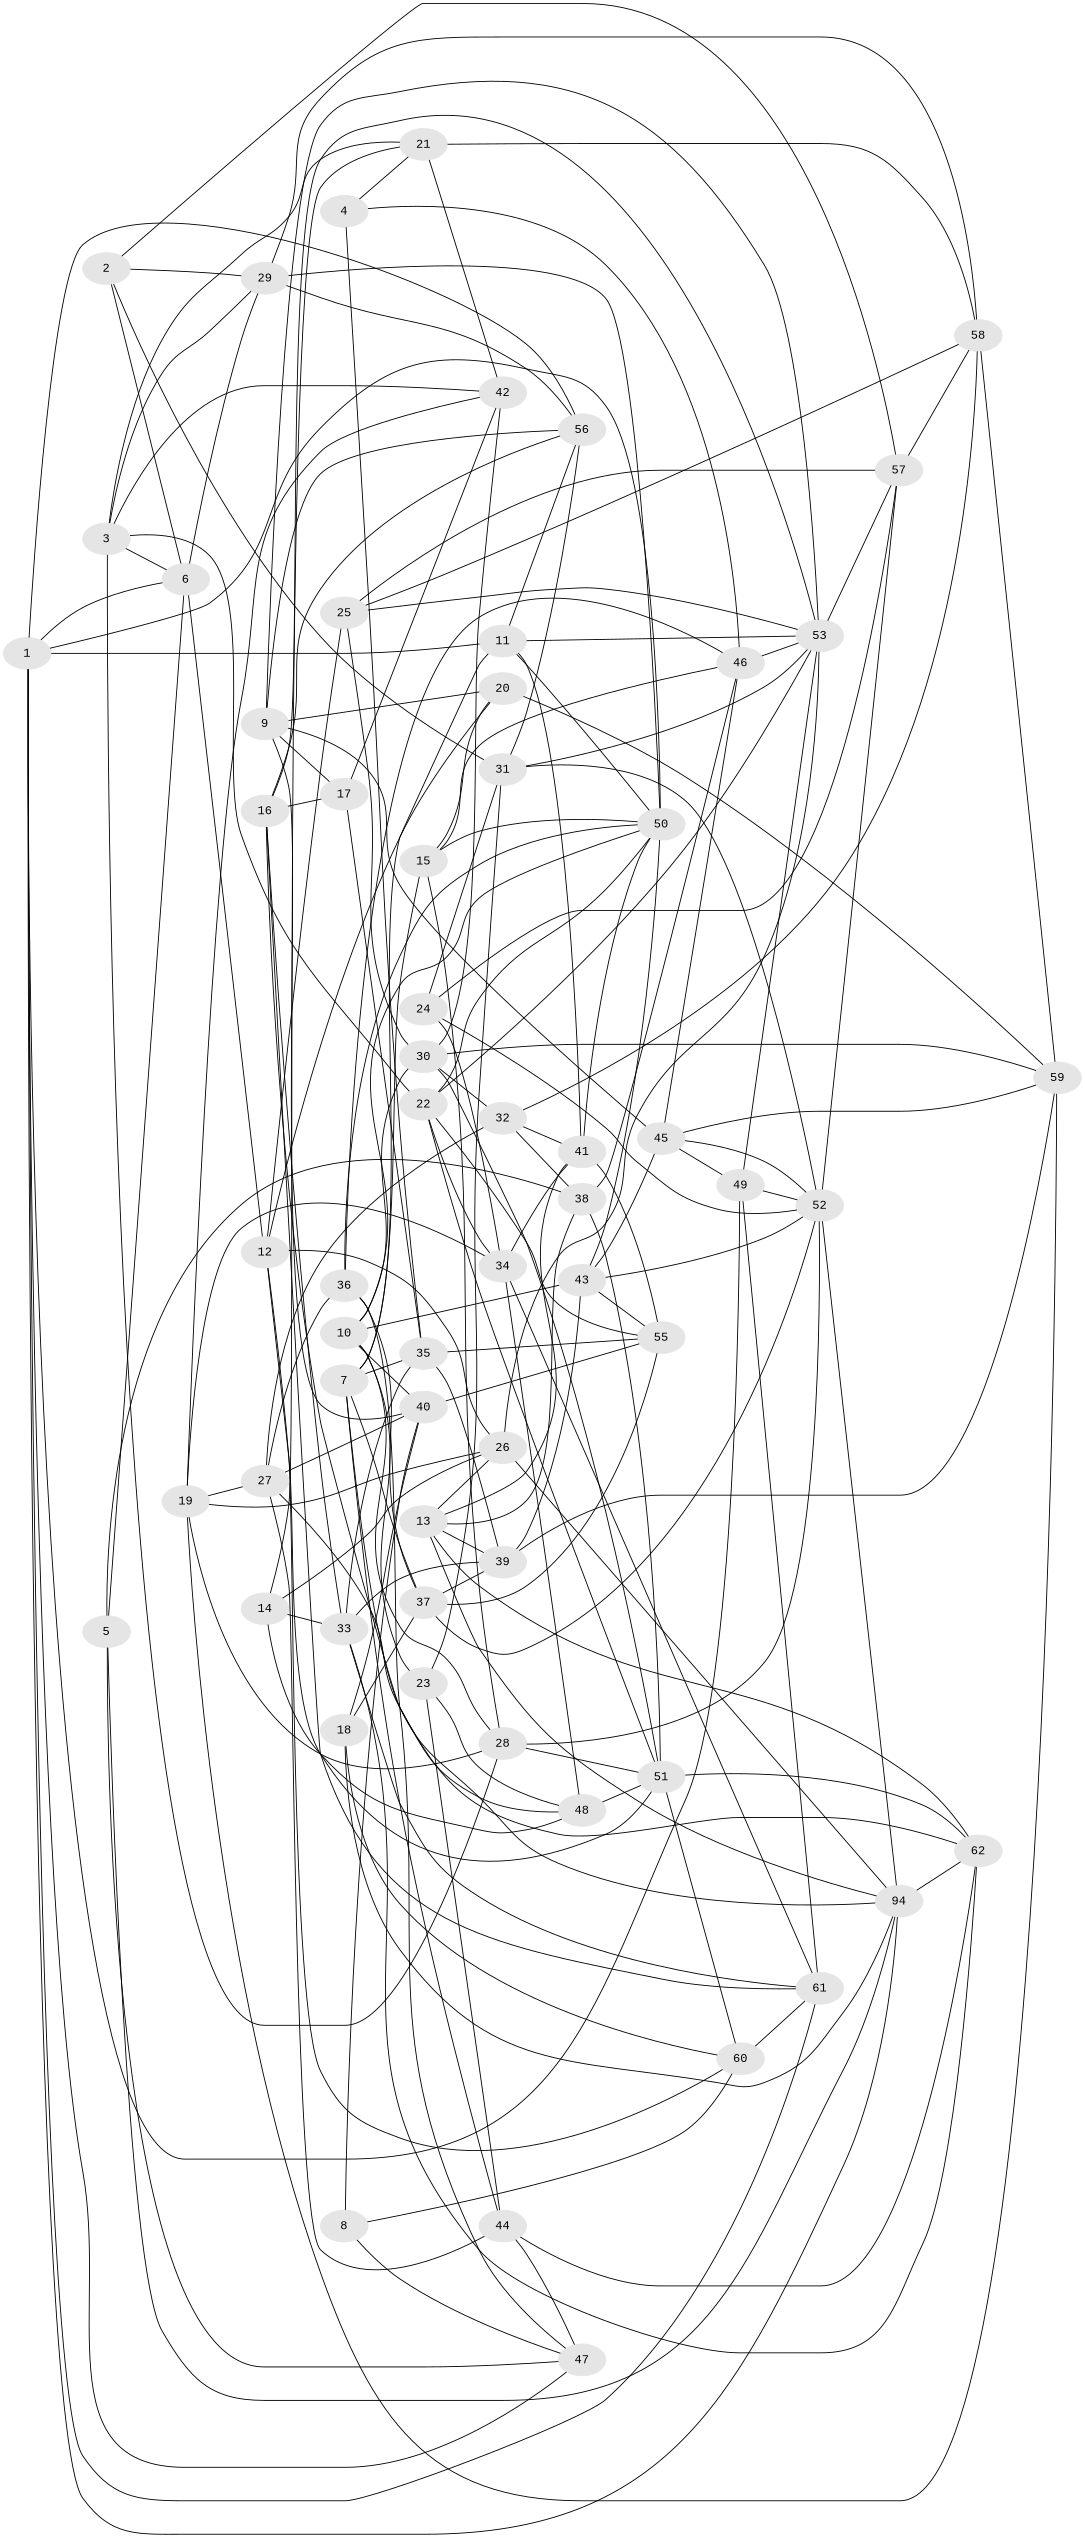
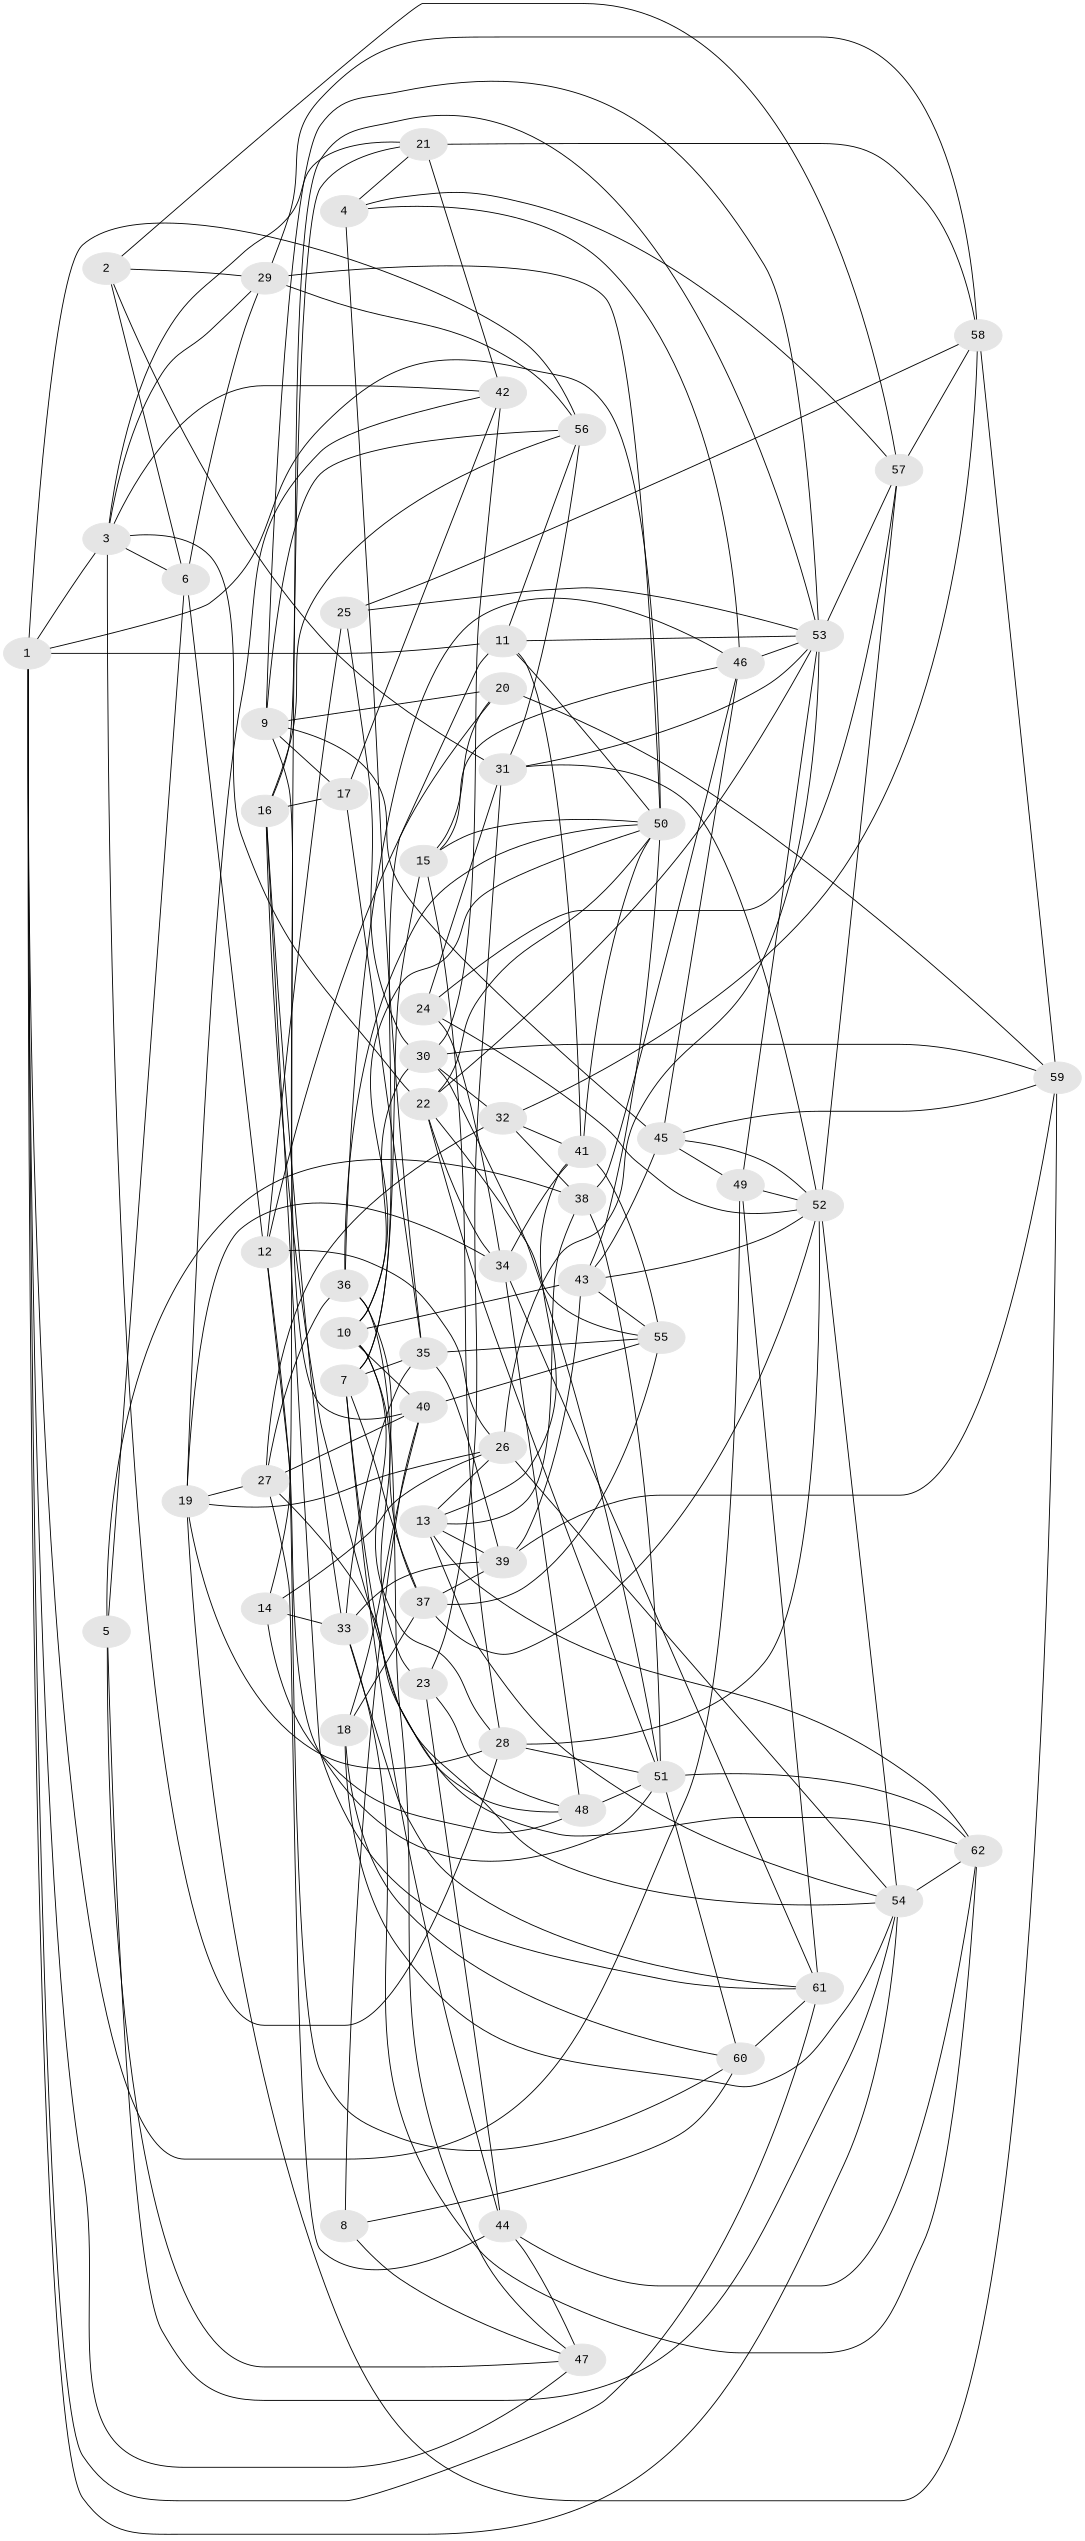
(602, 477) -> (643, 251)
(97, 601) -> (66, 596)
(899, 1901) -> (899, 1901)
